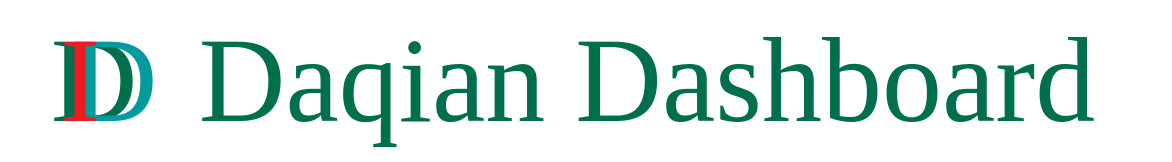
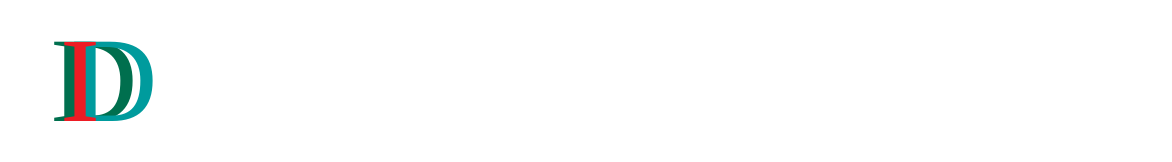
(663, 81) -> none
